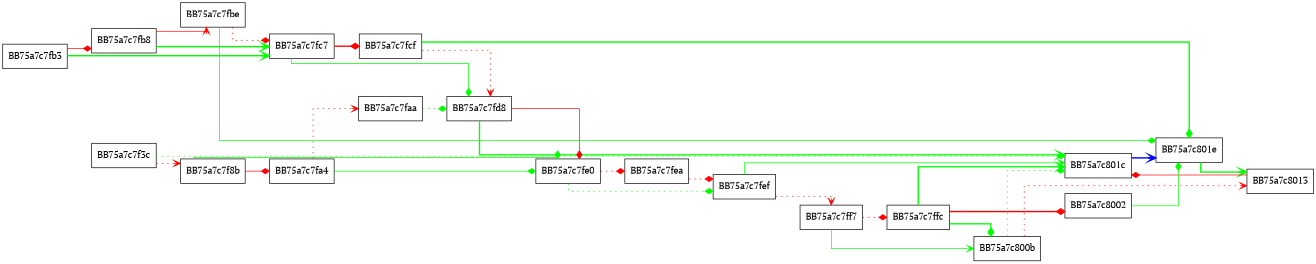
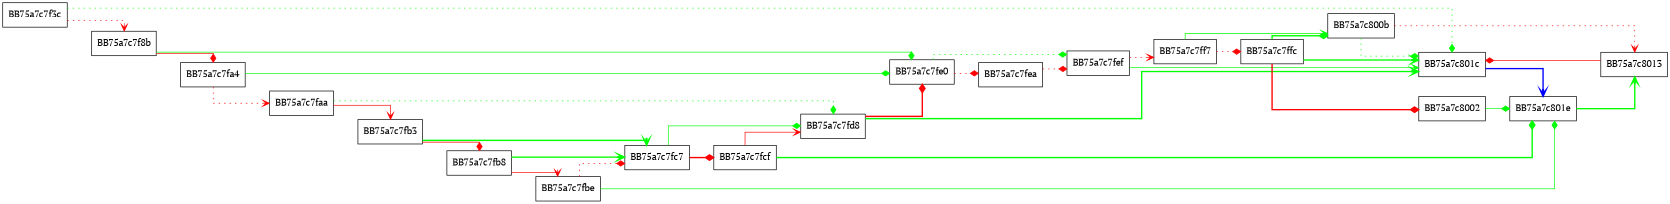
(476, 50) -> (763, 132)
none -> (366, 105)
(566, 109) -> (922, 113)
